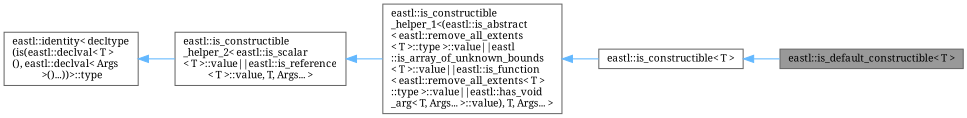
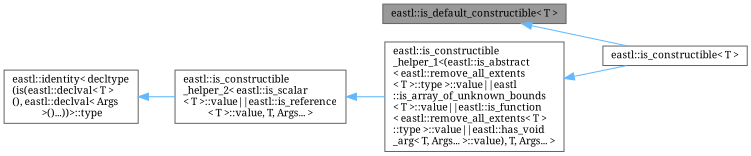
(767, 59) -> (580, 36)
